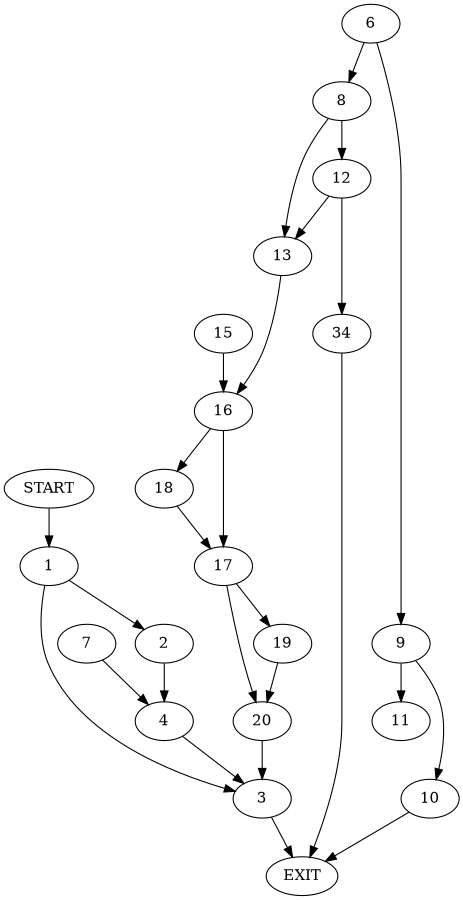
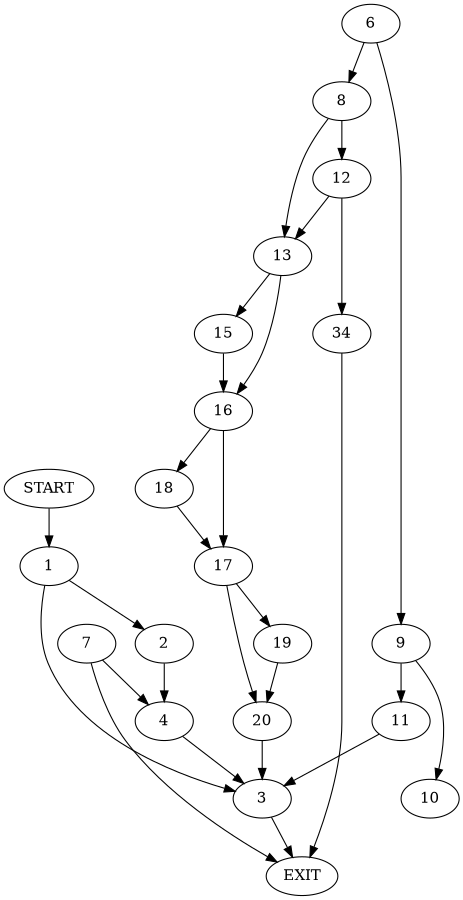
none -> (256, 291)
none -> (330, 761)
(372, 834) -> (159, 778)
